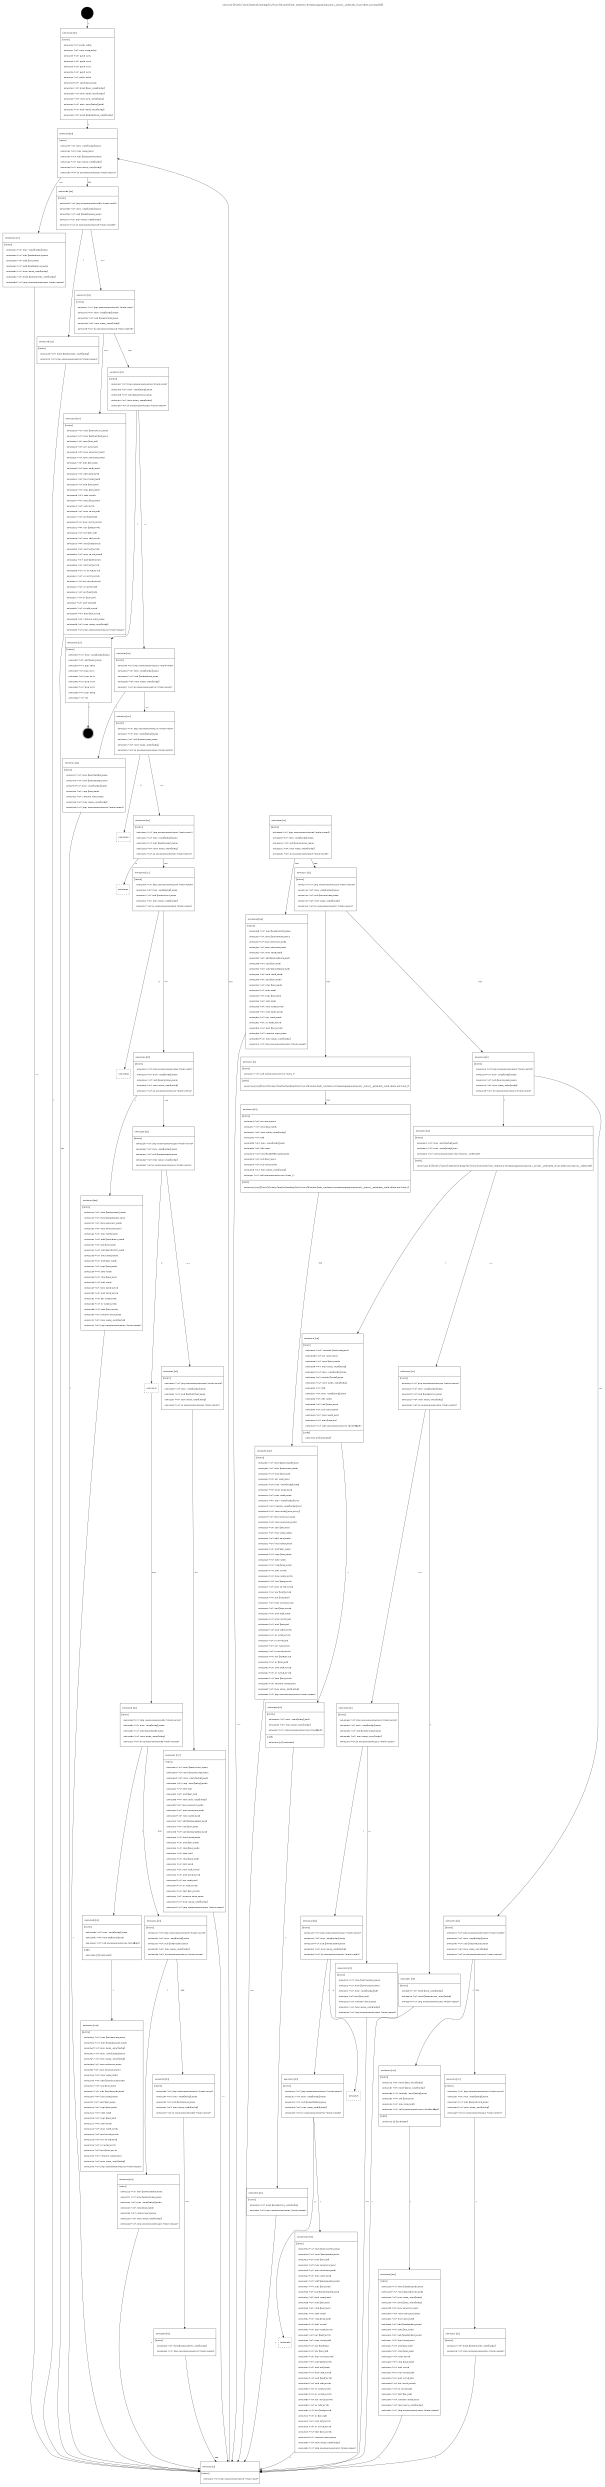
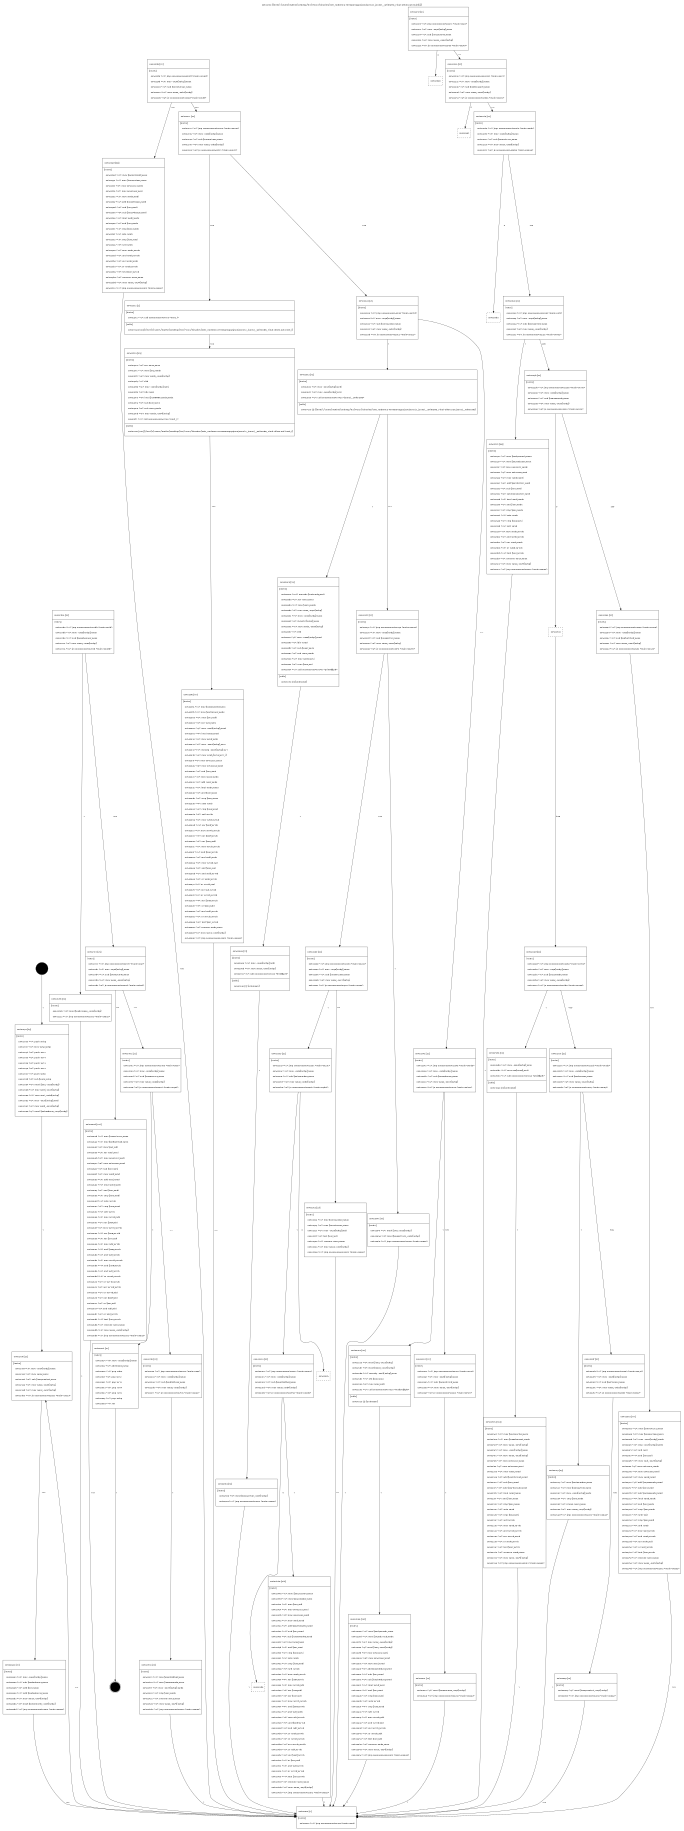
(87, 181) -> none
(145, 701) -> none
none -> (506, 1751)
